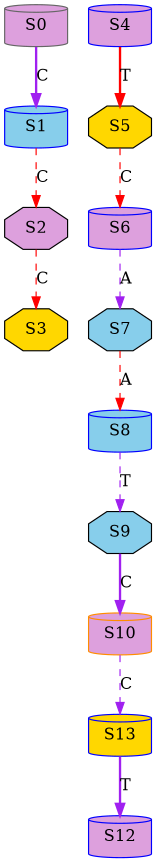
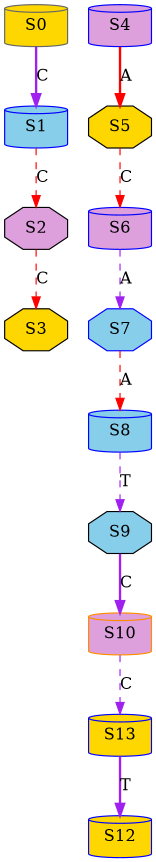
(36, 26) -> (36, 26)
(126, 76) -> (126, 76)
(120, 330) -> (120, 330)
(120, 837) -> (120, 837)
